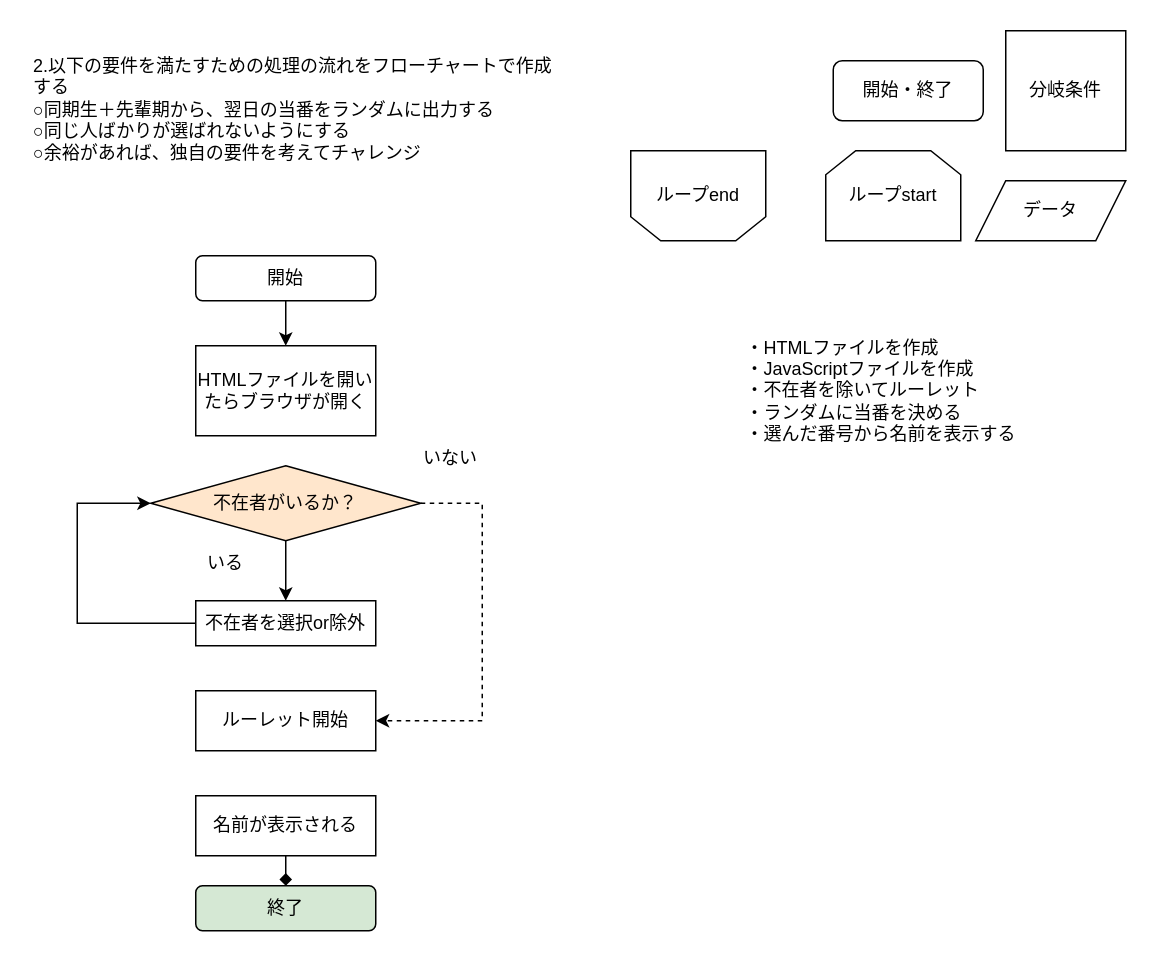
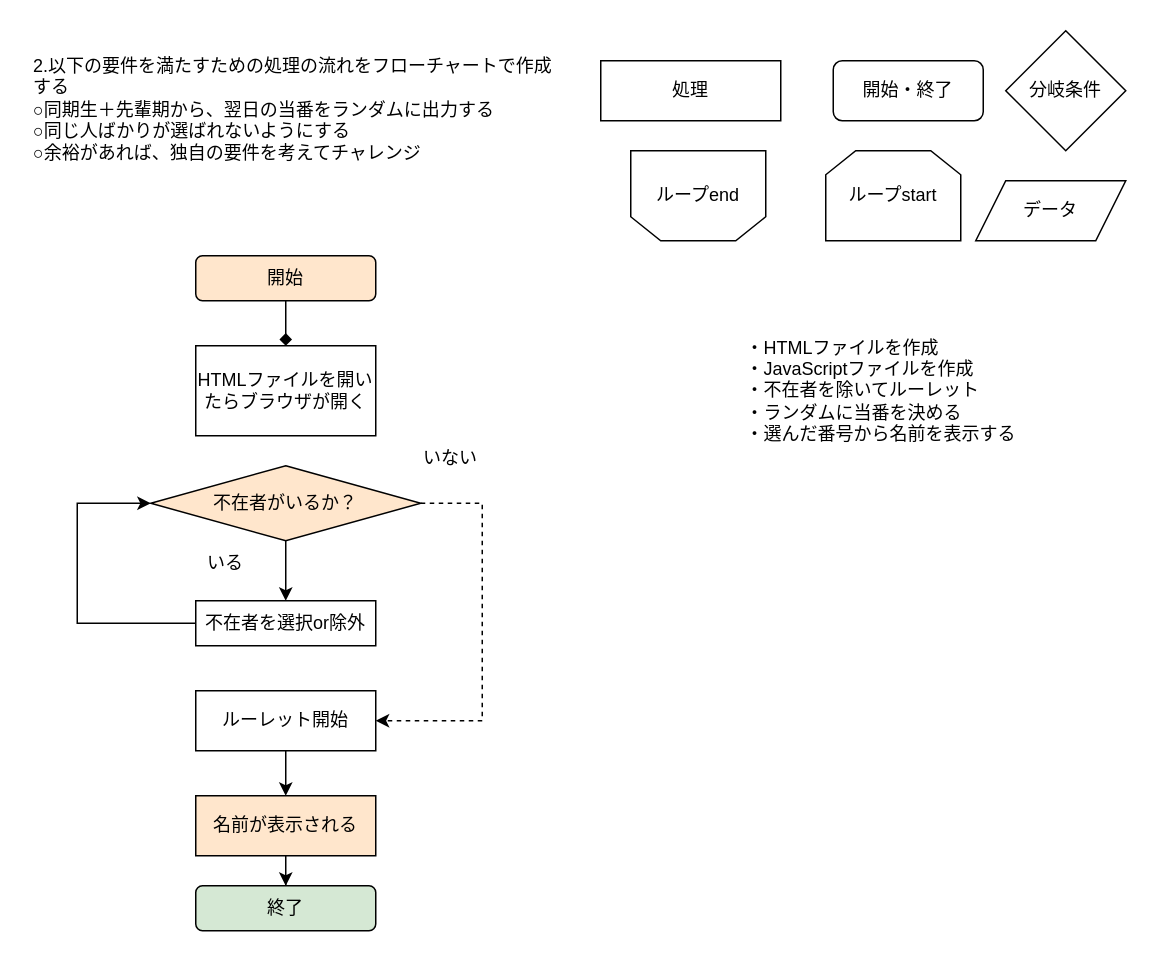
none -> (691, 91)
(1066, 91) -> (1066, 91)
(286, 278) -> (286, 278)
(286, 334) -> (286, 333)
none -> (286, 779)
(286, 826) -> (286, 826)
(286, 873) -> (286, 874)
